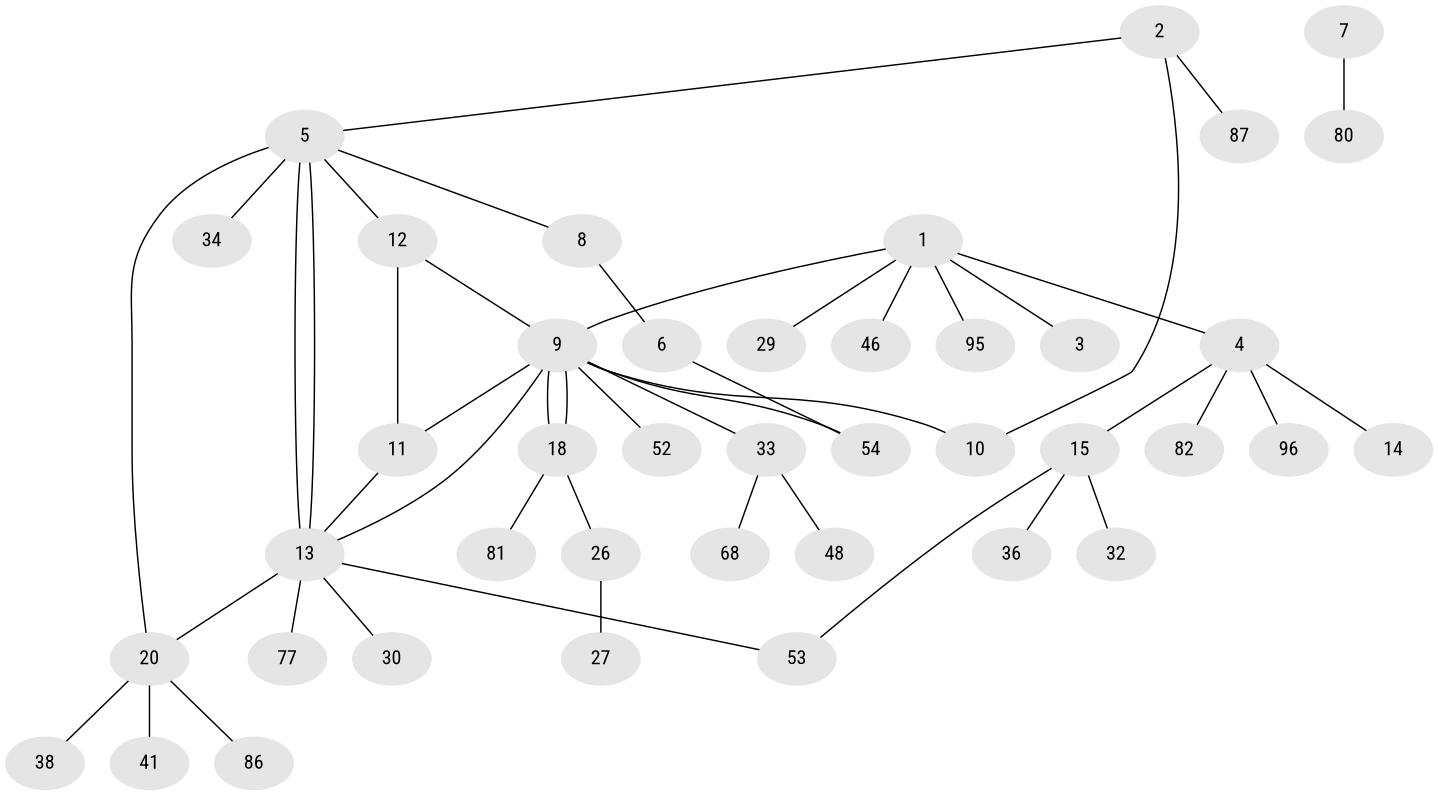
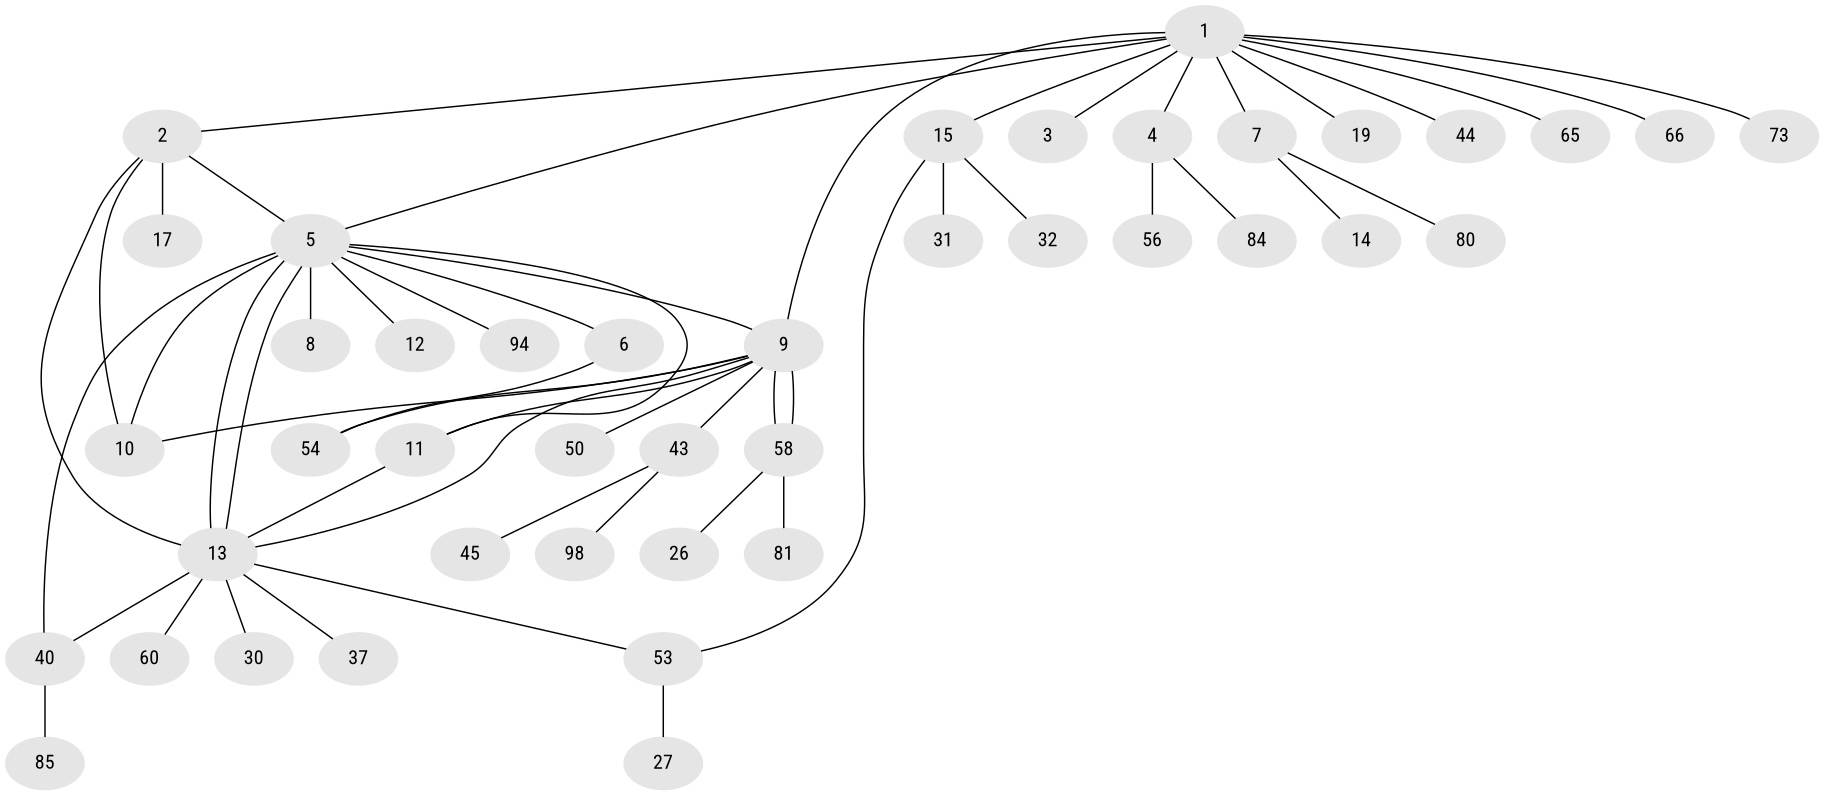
none -> (683, 84)
none -> (1231, 84)
none -> (752, 116)
(1239, 136) -> (163, 241)
none -> (1675, 136)
none -> (1779, 136)
(212, 241) -> (520, 345)
(478, 293) -> (542, 277)
(622, 293) -> (472, 286)
none -> (183, 321)
(398, 345) -> (675, 318)
(766, 345) -> (1361, 136)
(871, 345) -> (1466, 136)
(975, 345) -> (1570, 136)
none -> (42, 373)
(1159, 398) -> (1071, 80)
(1316, 398) -> (1309, 189)
(557, 450) -> (784, 450)
(662, 450) -> (575, 450)
(766, 450) -> (679, 450)
(1184, 450) -> (1257, 241)
(1289, 450) -> (1152, 241)
(730, 554) -> (575, 554)
(835, 554) -> (470, 554)
(1012, 554) -> (943, 241)
(601, 607) -> (663, 711)
(149, 659) -> (45, 659)
none -> (149, 659)
(287, 659) -> (358, 659)
(45, 763) -> none
(149, 763) -> none
(254, 763) -> (45, 763)
